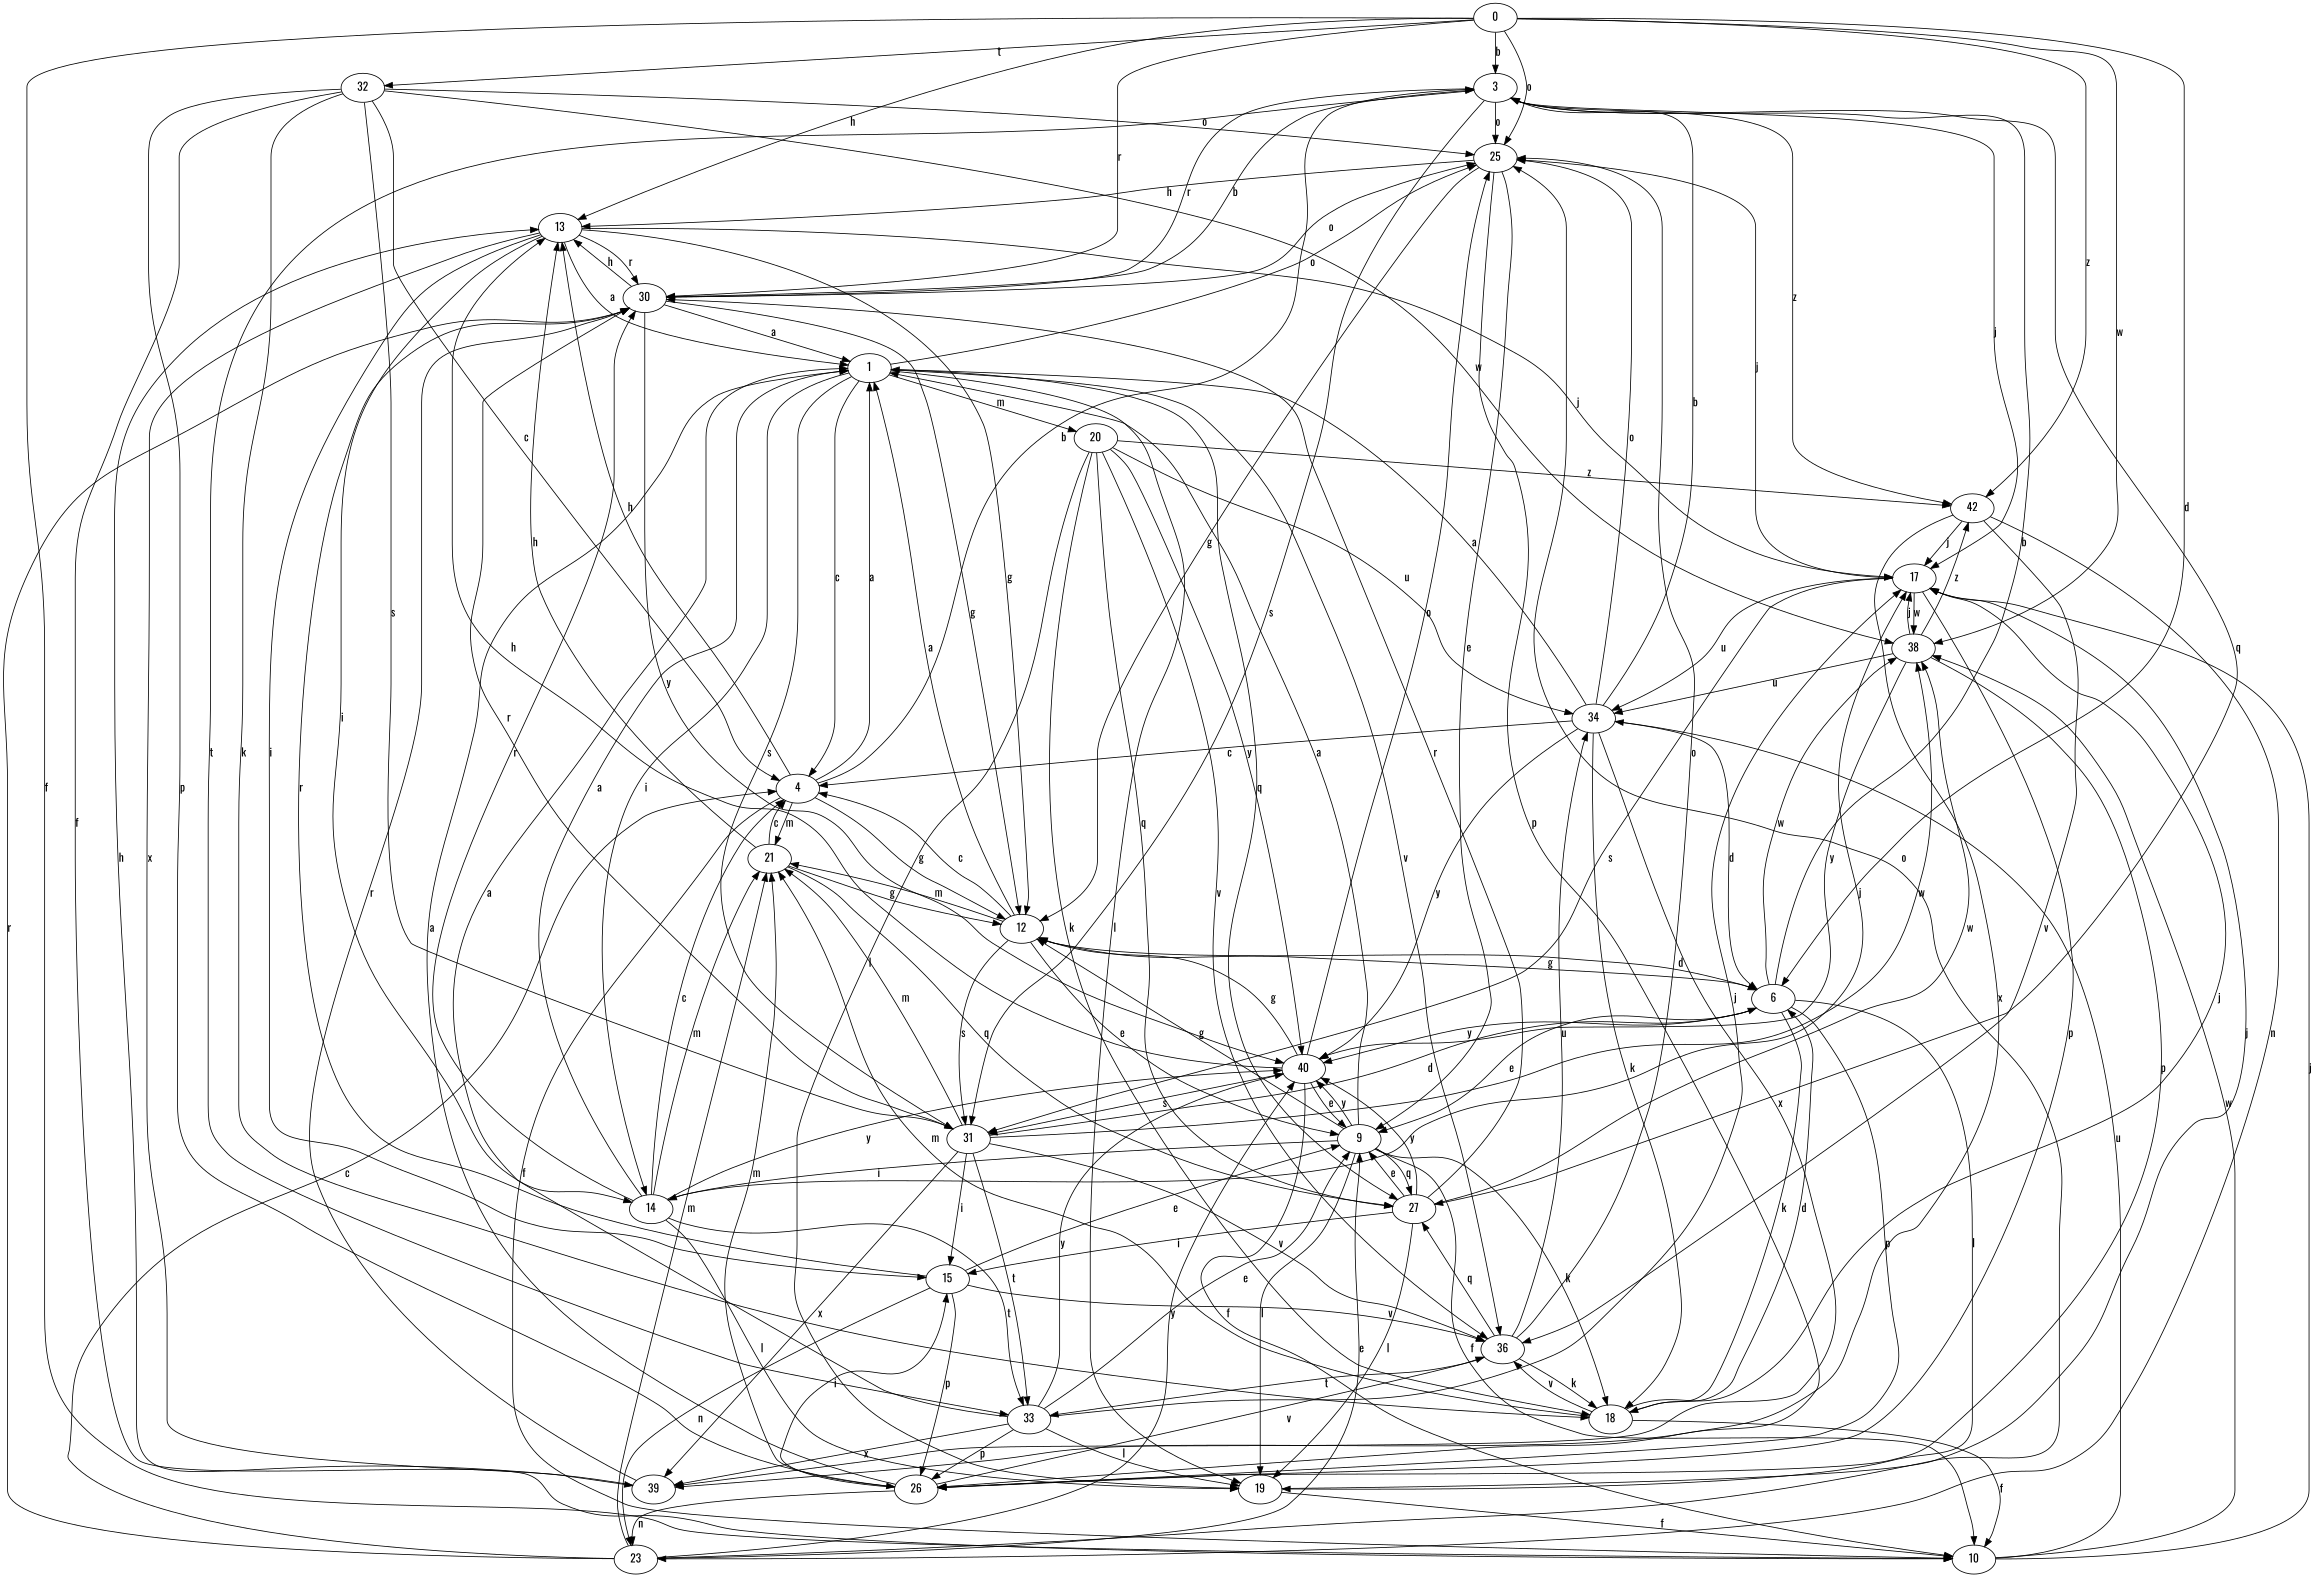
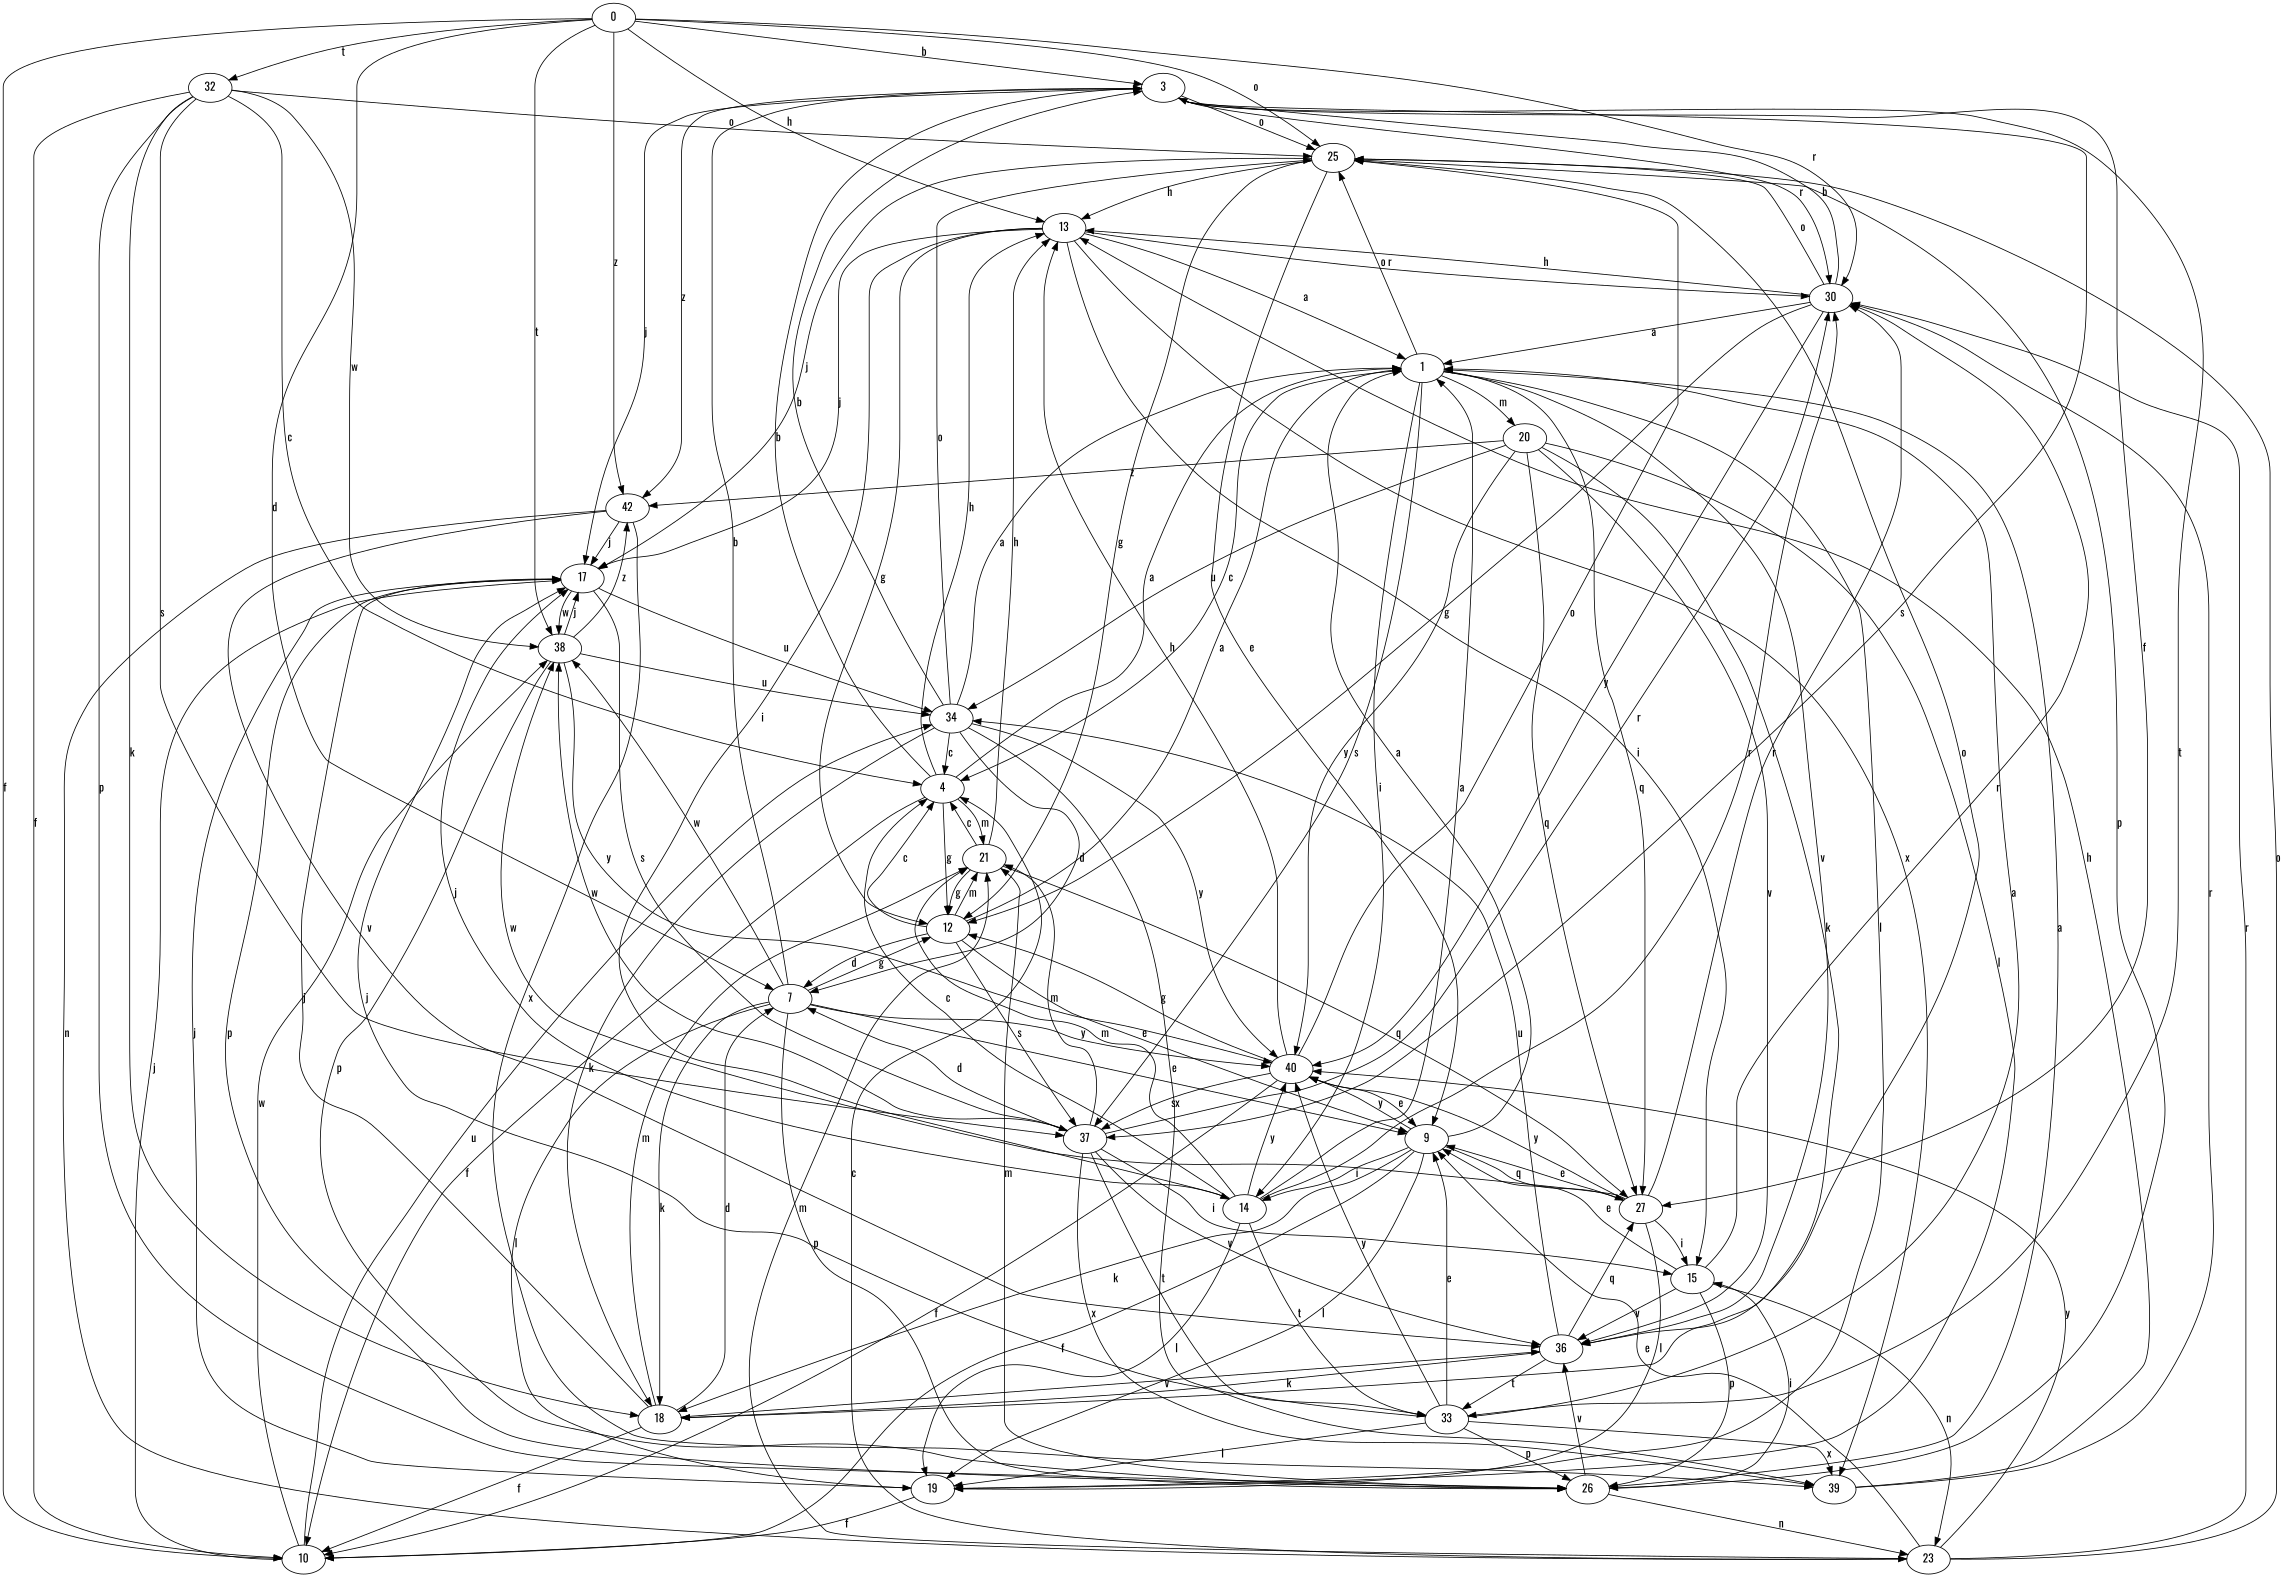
(2120, 333) -> (537, 333)
(2239, 648) -> (2144, 648)
(1773, 999) -> (790, 999)
(1209, 1045) -> none
(969, 1139) -> (1085, 1139)
